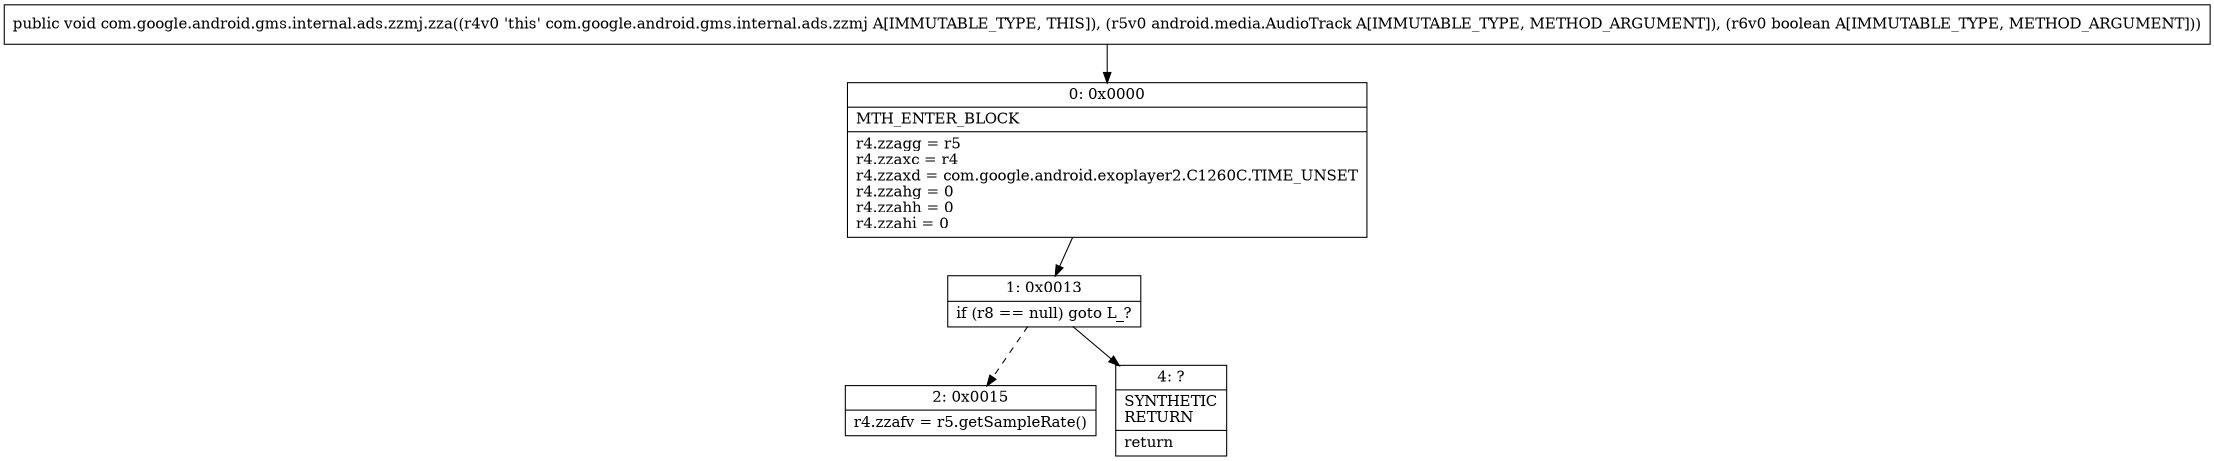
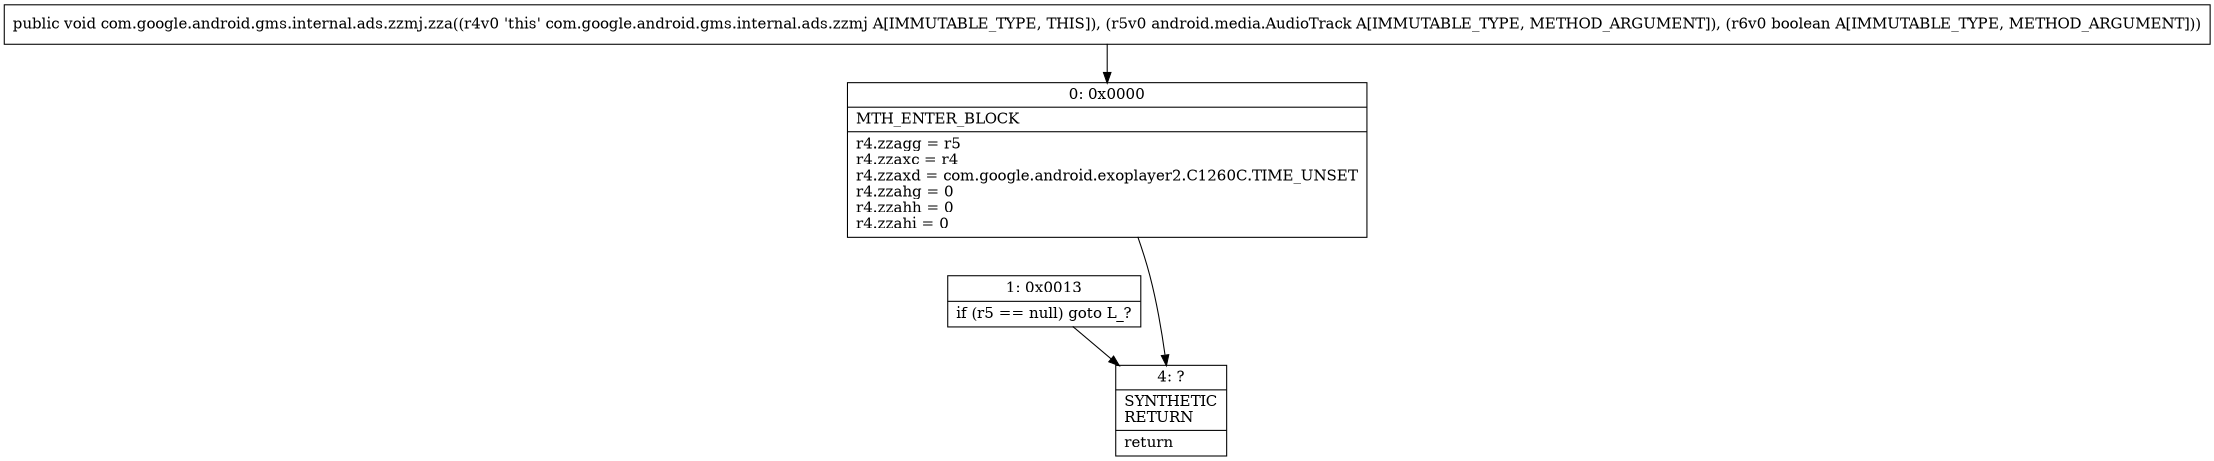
(1066, 252) -> (1155, 295)
(1044, 314) -> (1044, 314)
(971, 411) -> none
